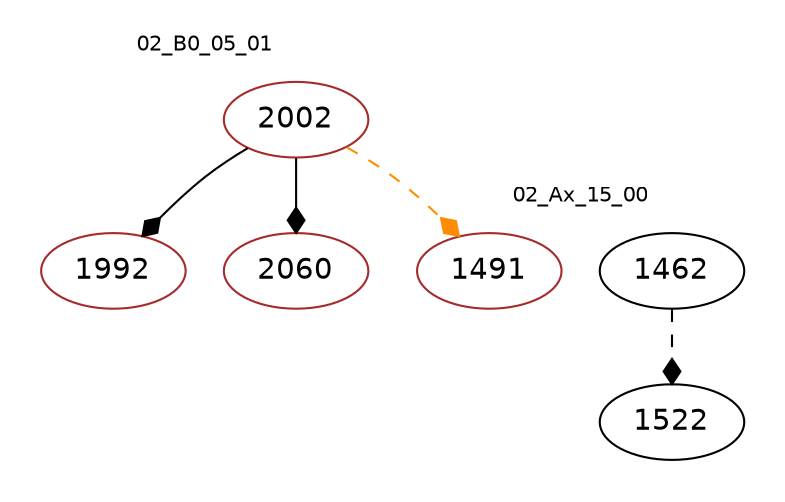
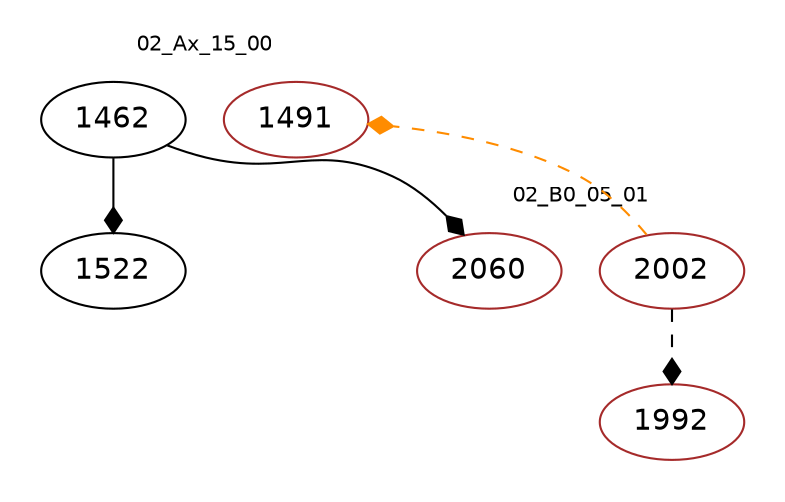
(202, 180) -> (672, 334)
(296, 183) -> (313, 161)
(672, 334) -> (113, 183)
